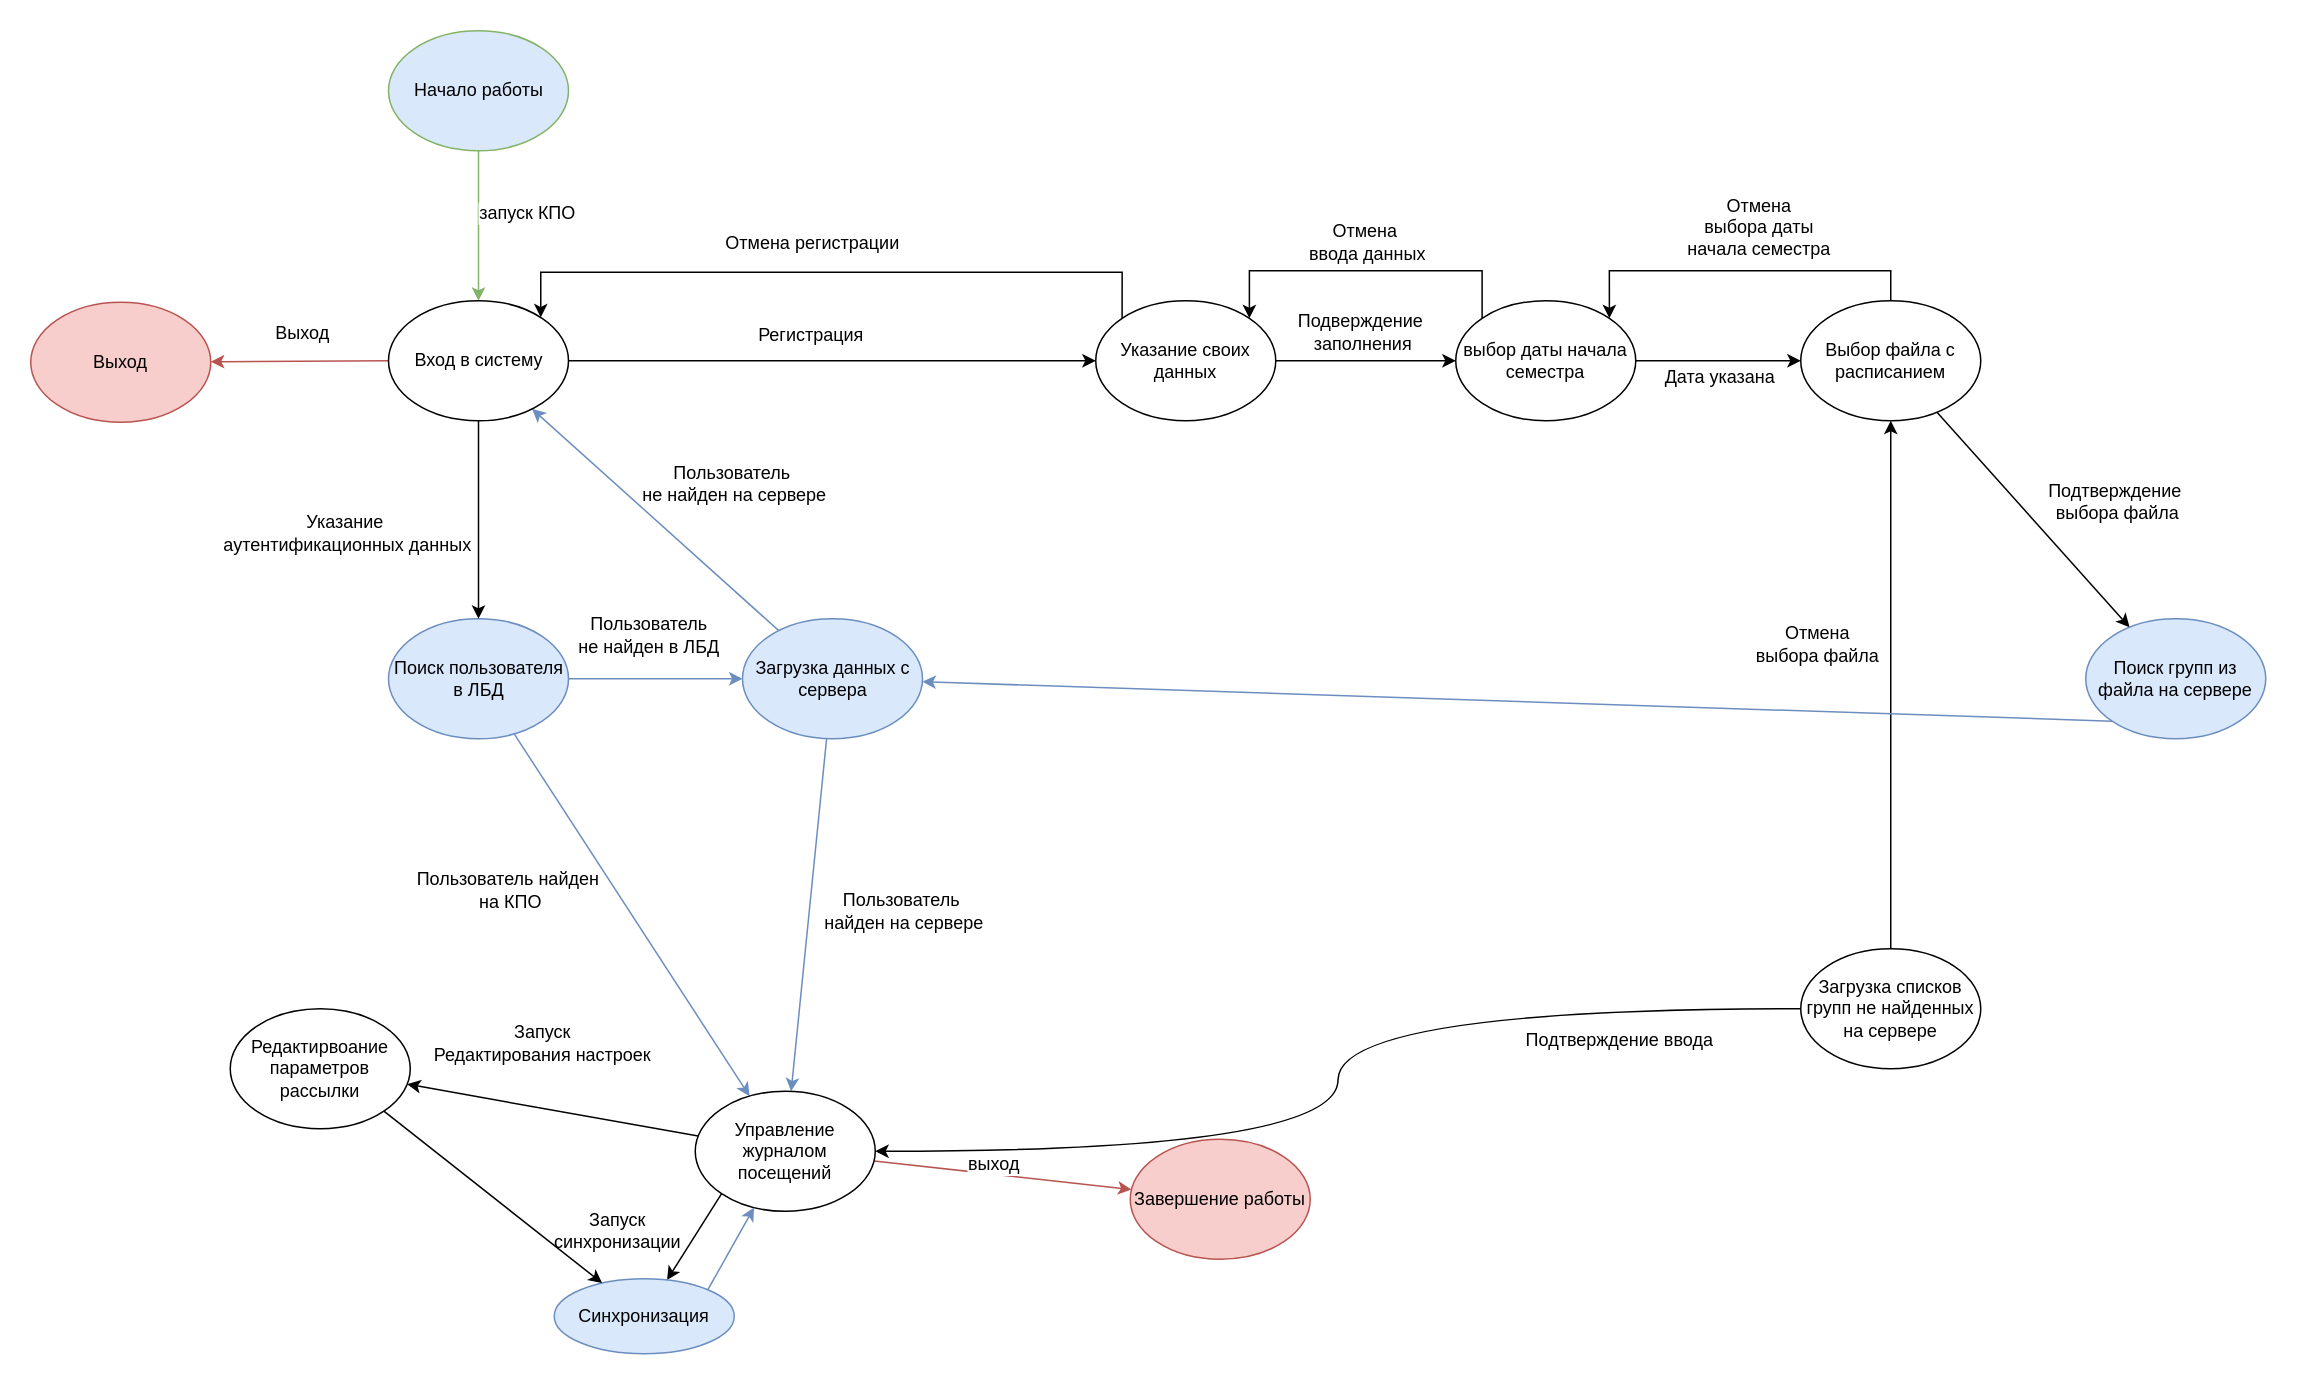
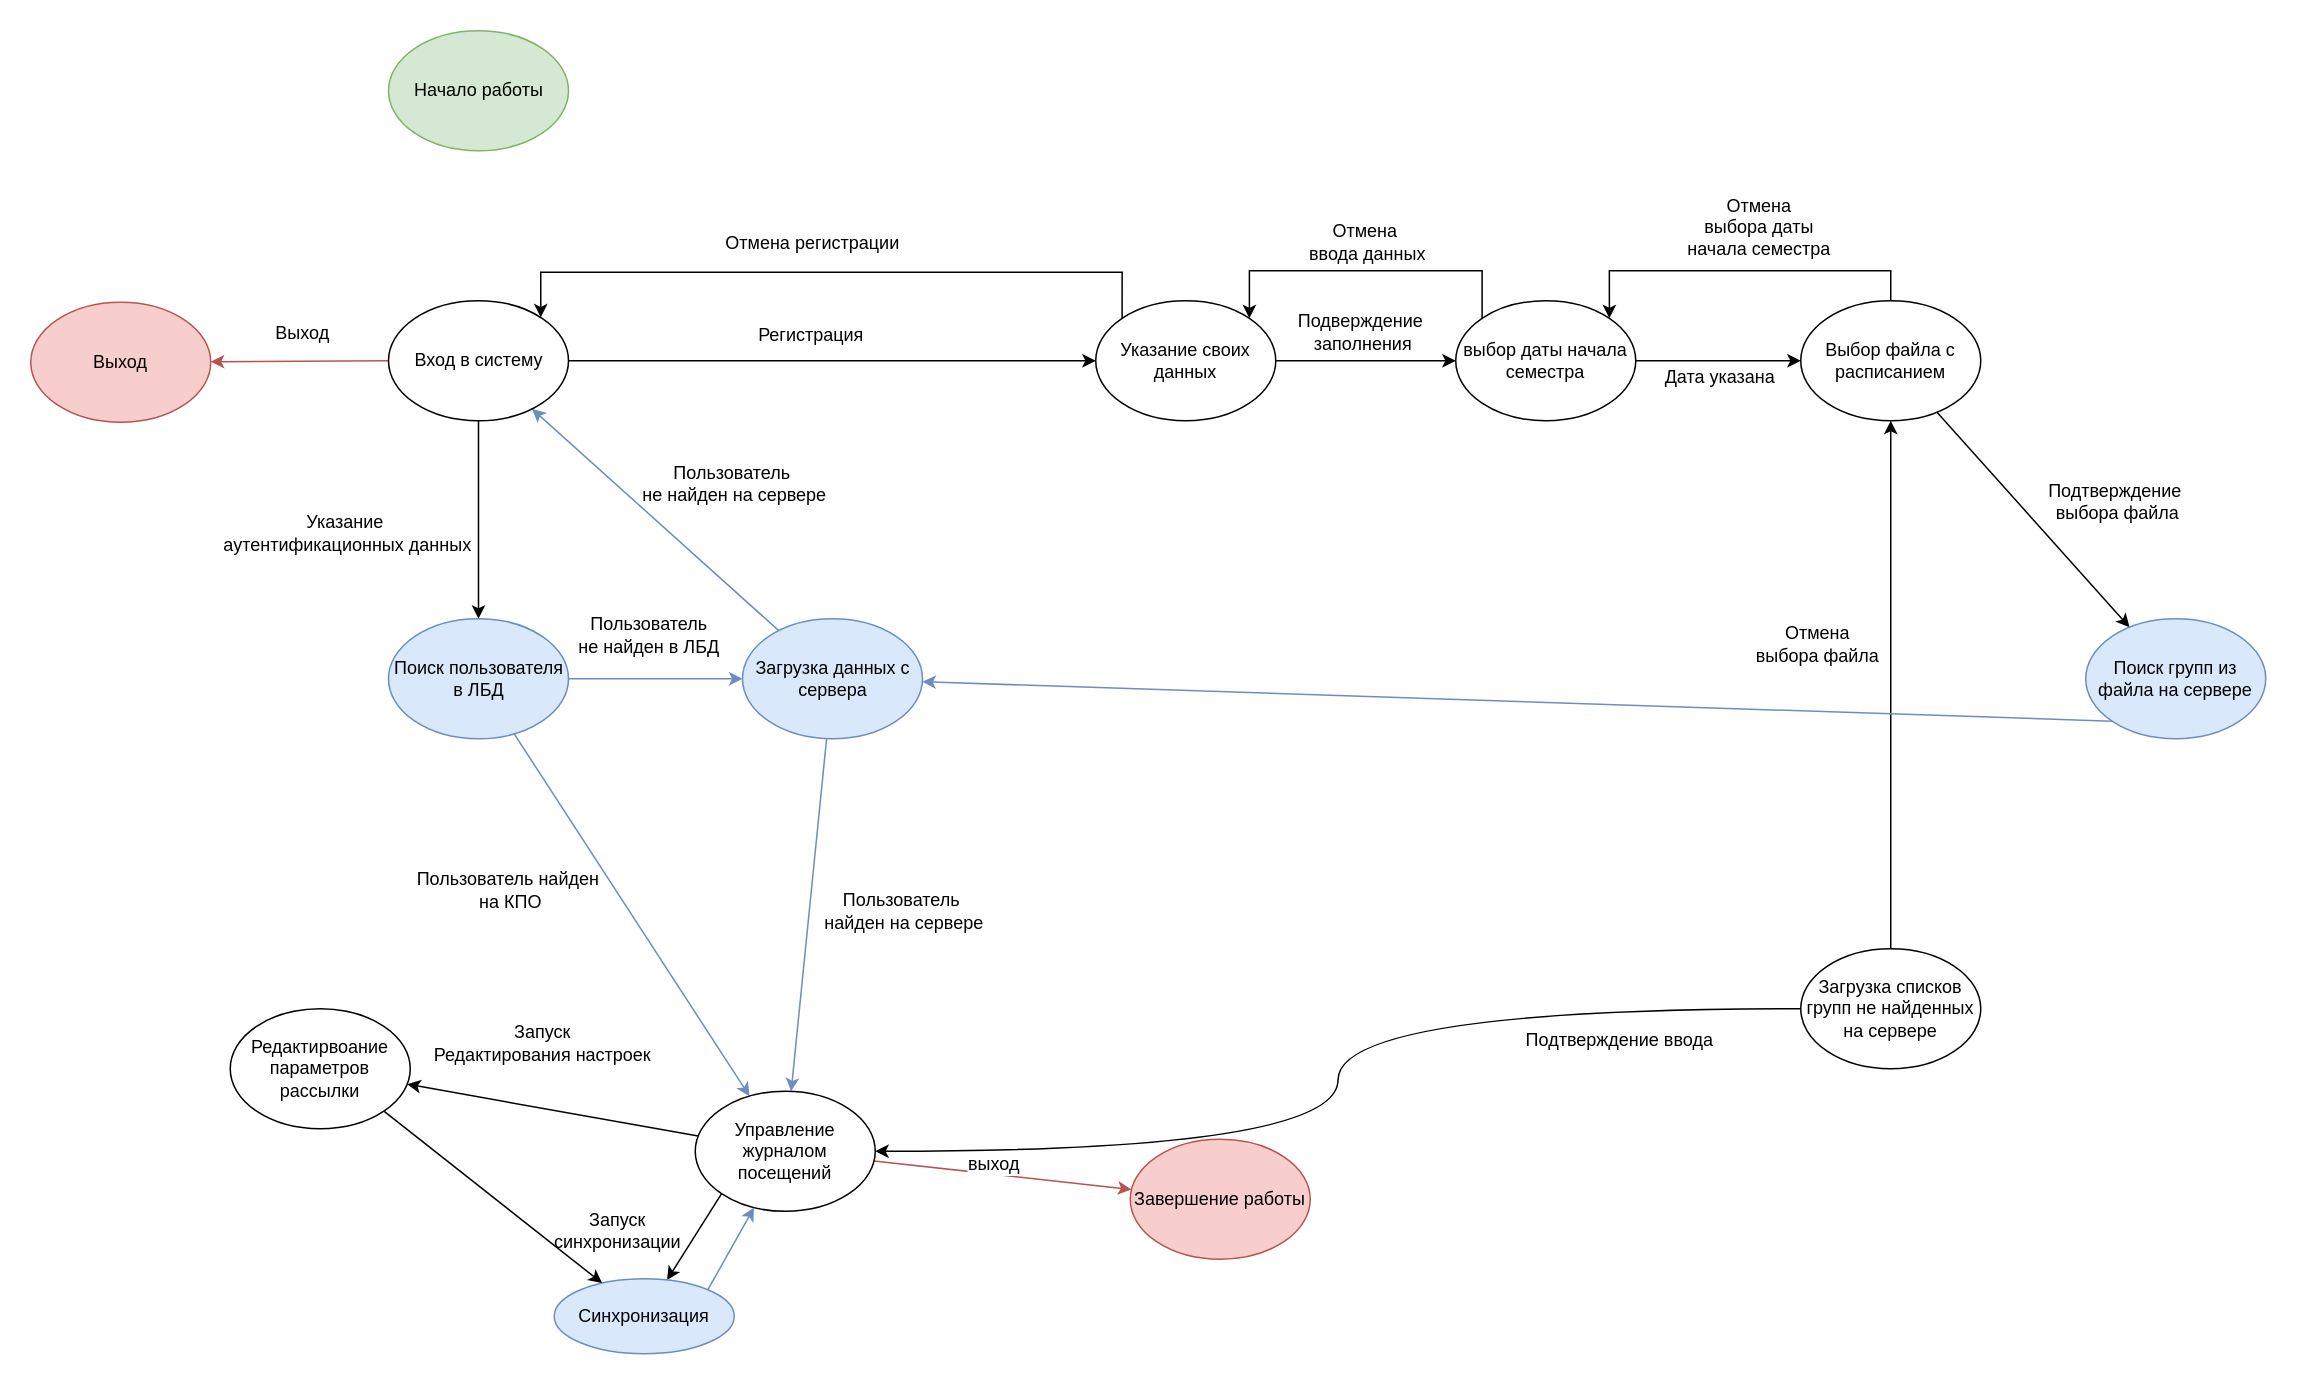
(479, 91) -> (479, 91)
(479, 219) -> none
